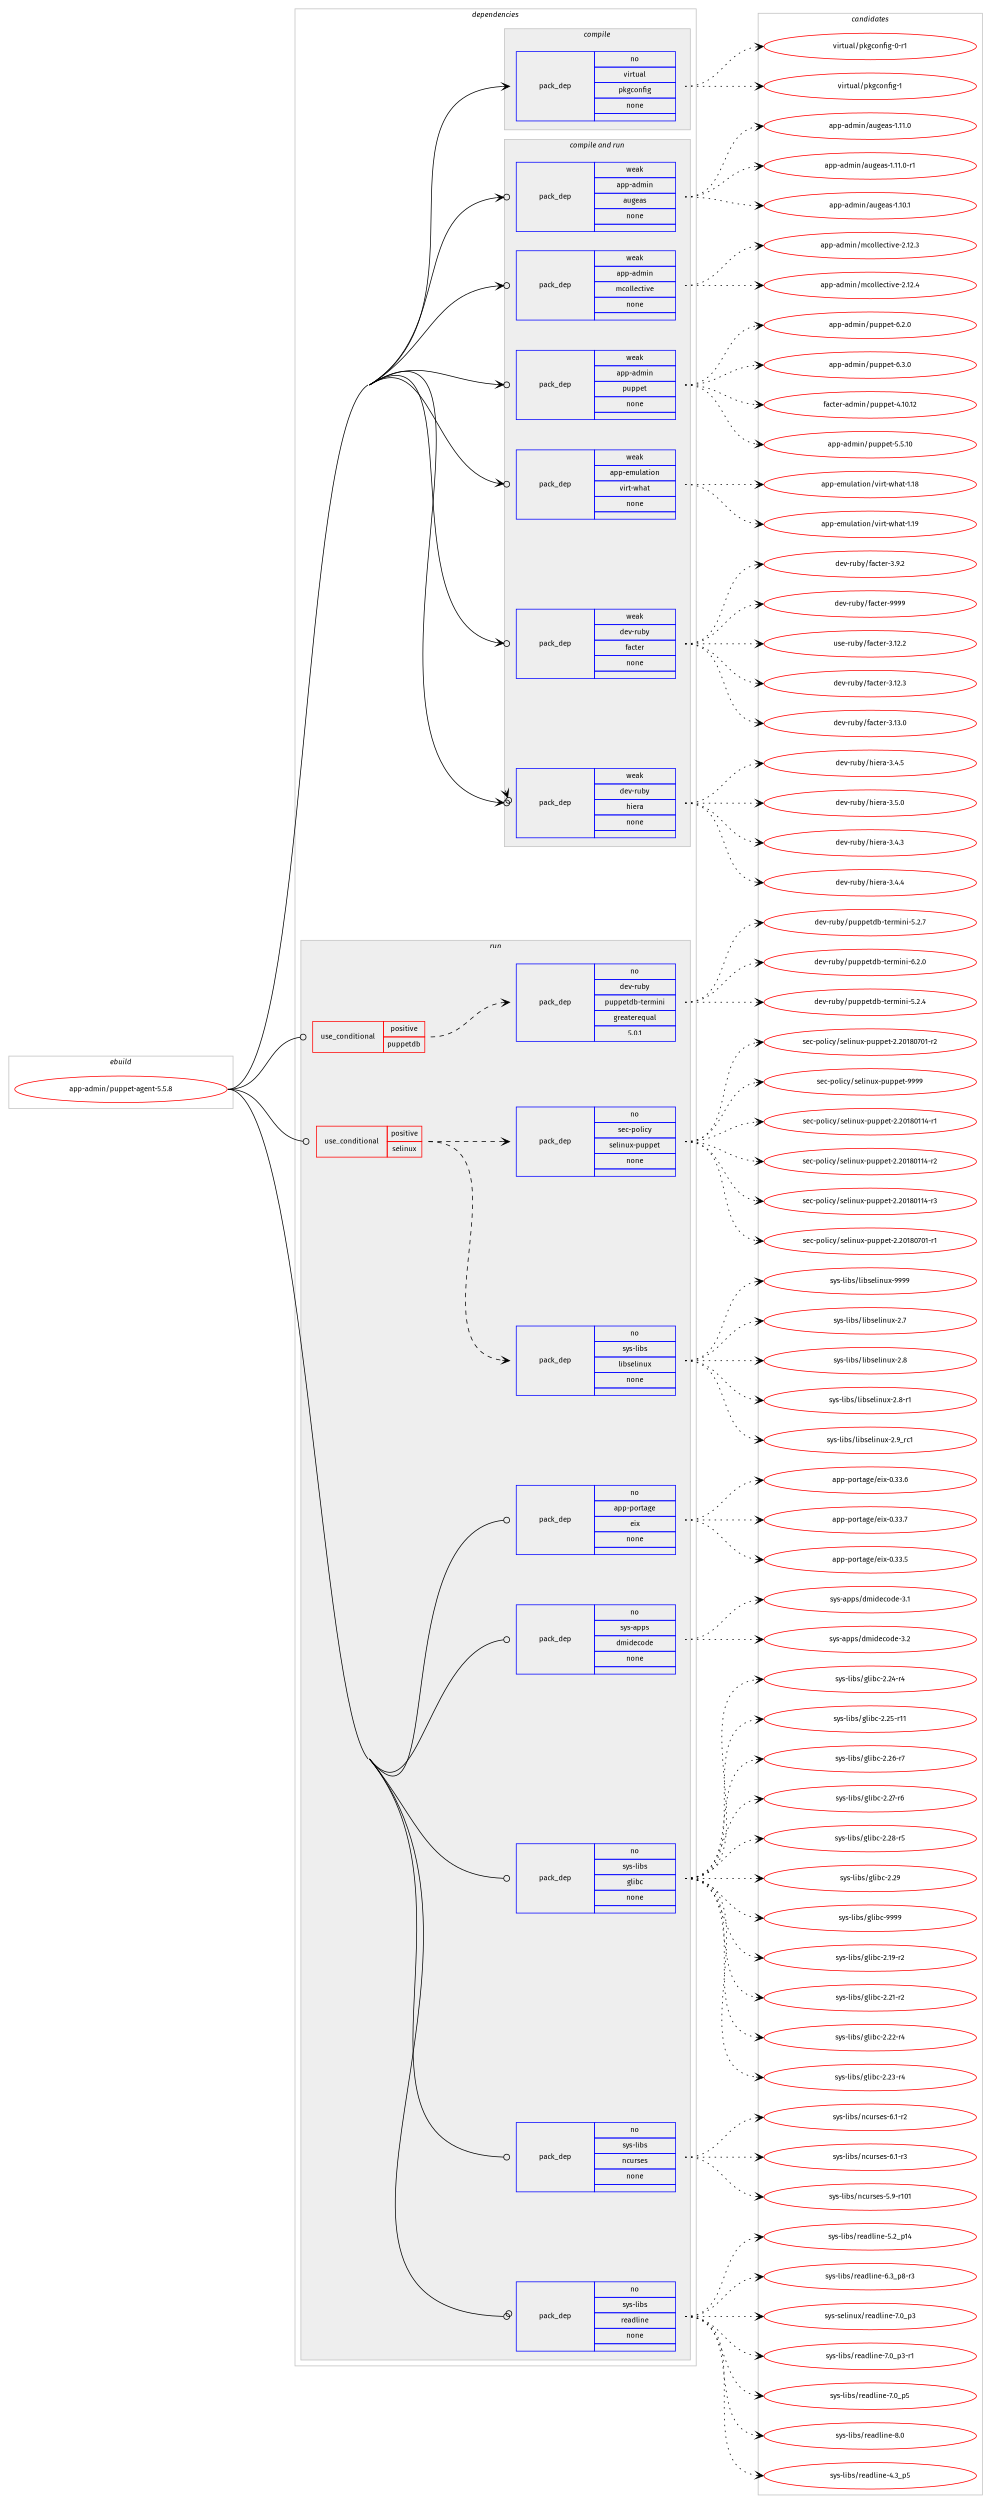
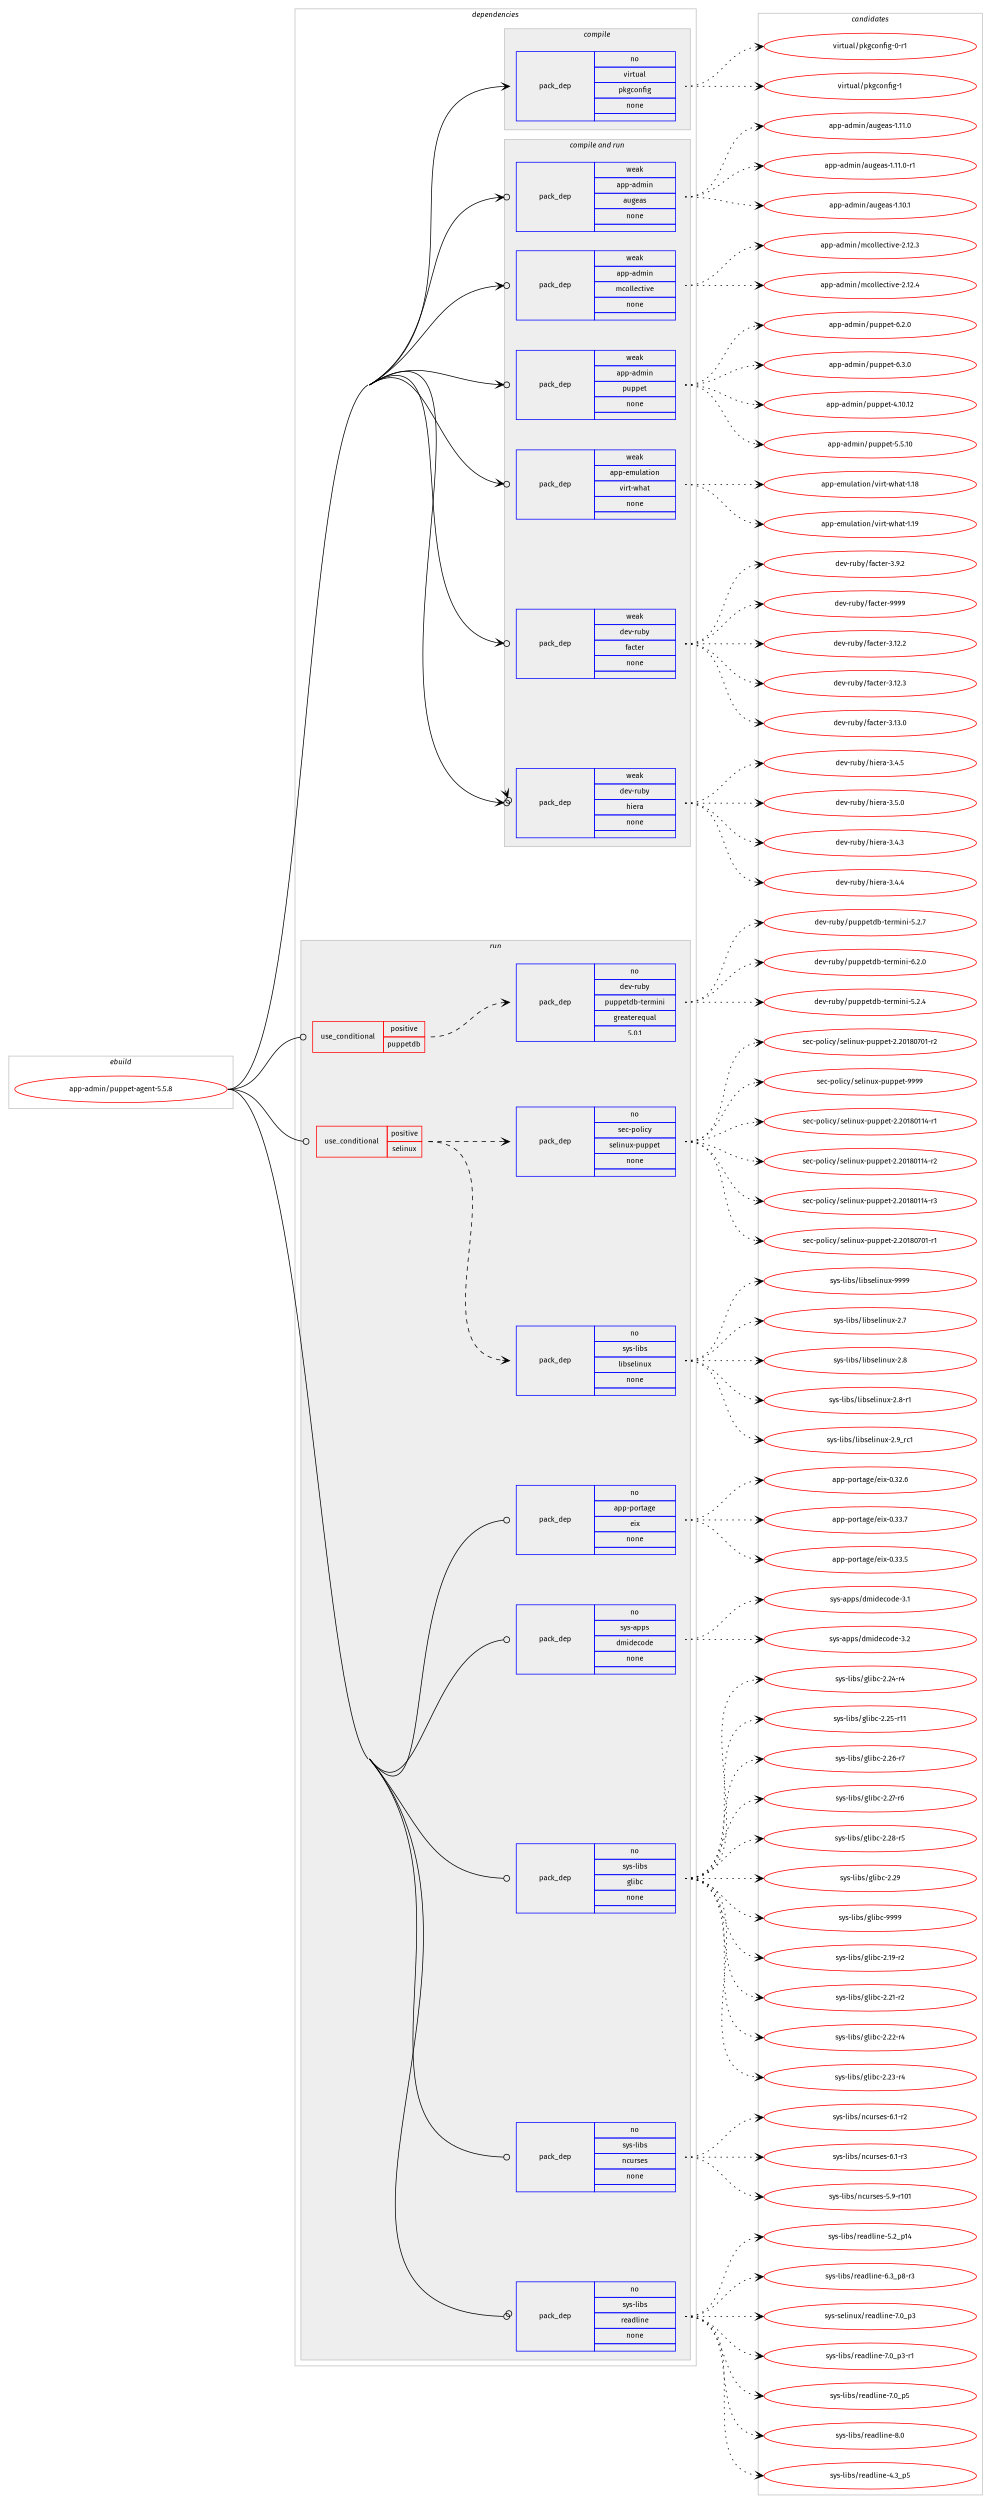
(870, 405) -> (870, 405)
(870, 644) -> (870, 644)
(870, 1480) -> (870, 1480)
